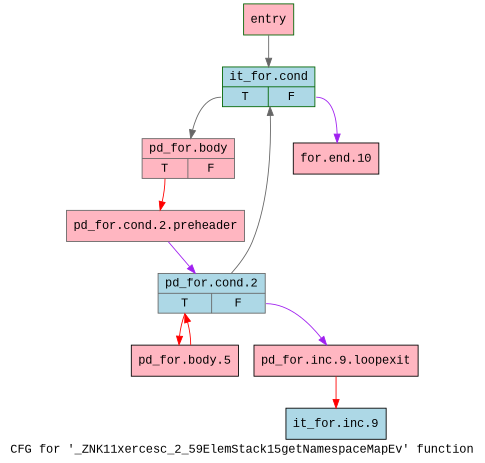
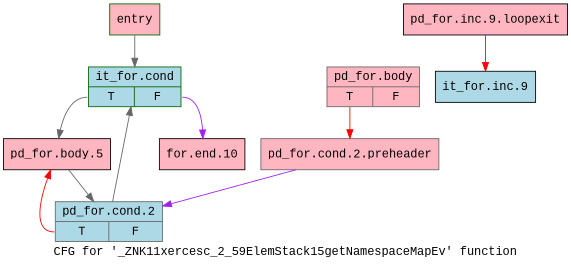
(202, 109) -> (69, 109)
(297, 315) -> none
(190, 333) -> (79, 182)
